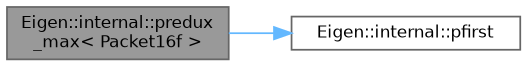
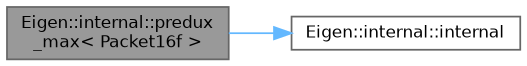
(406, 33) -> (406, 33)
